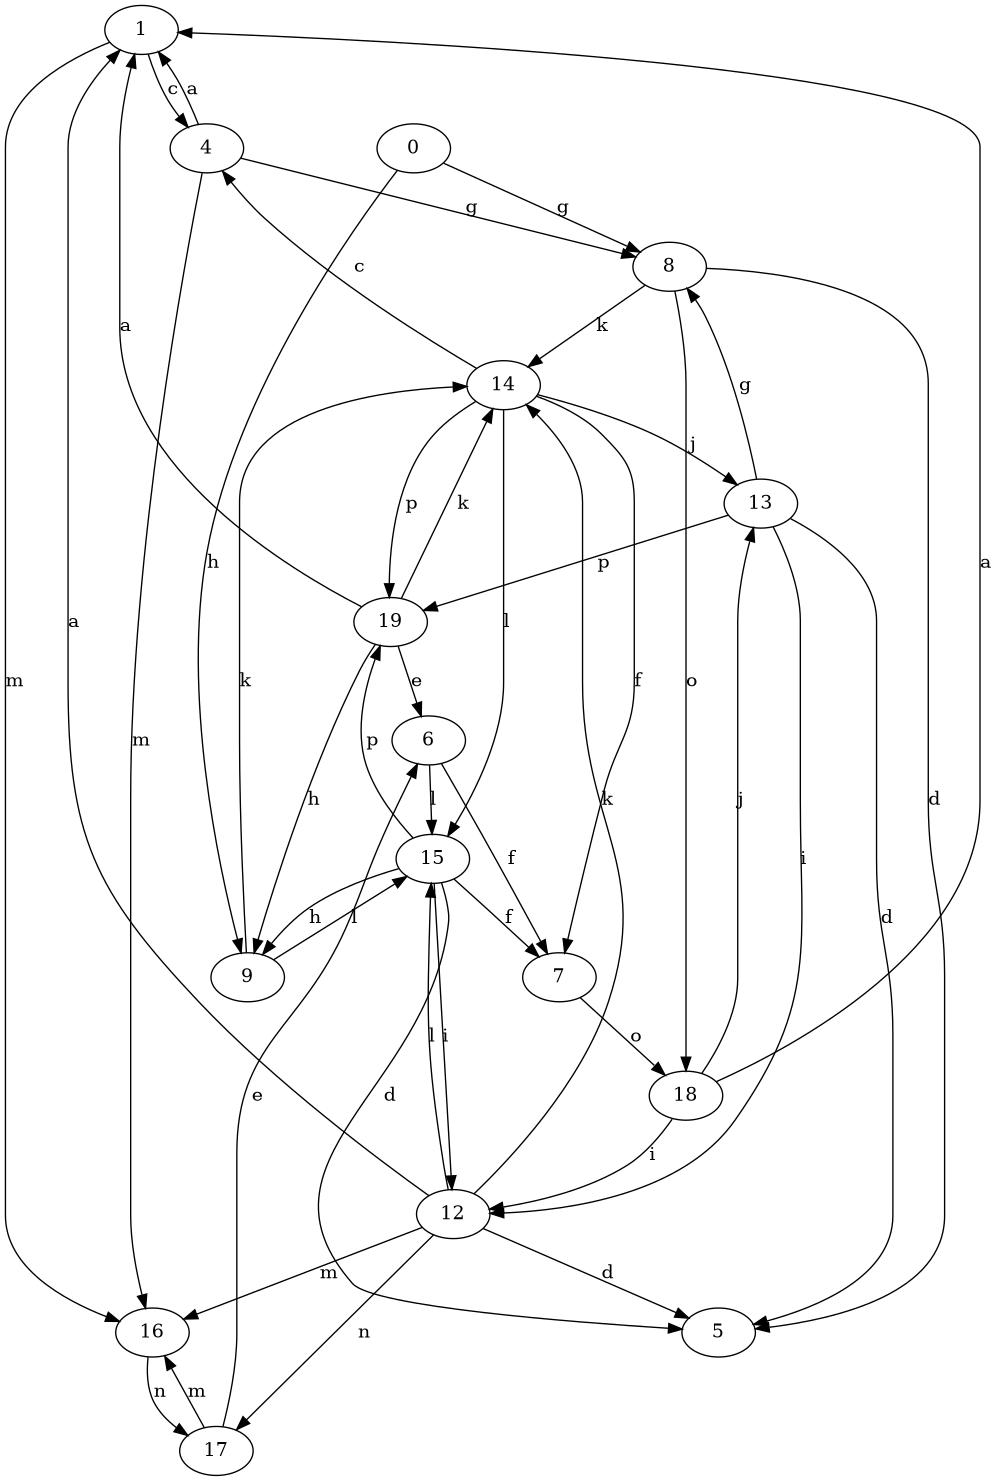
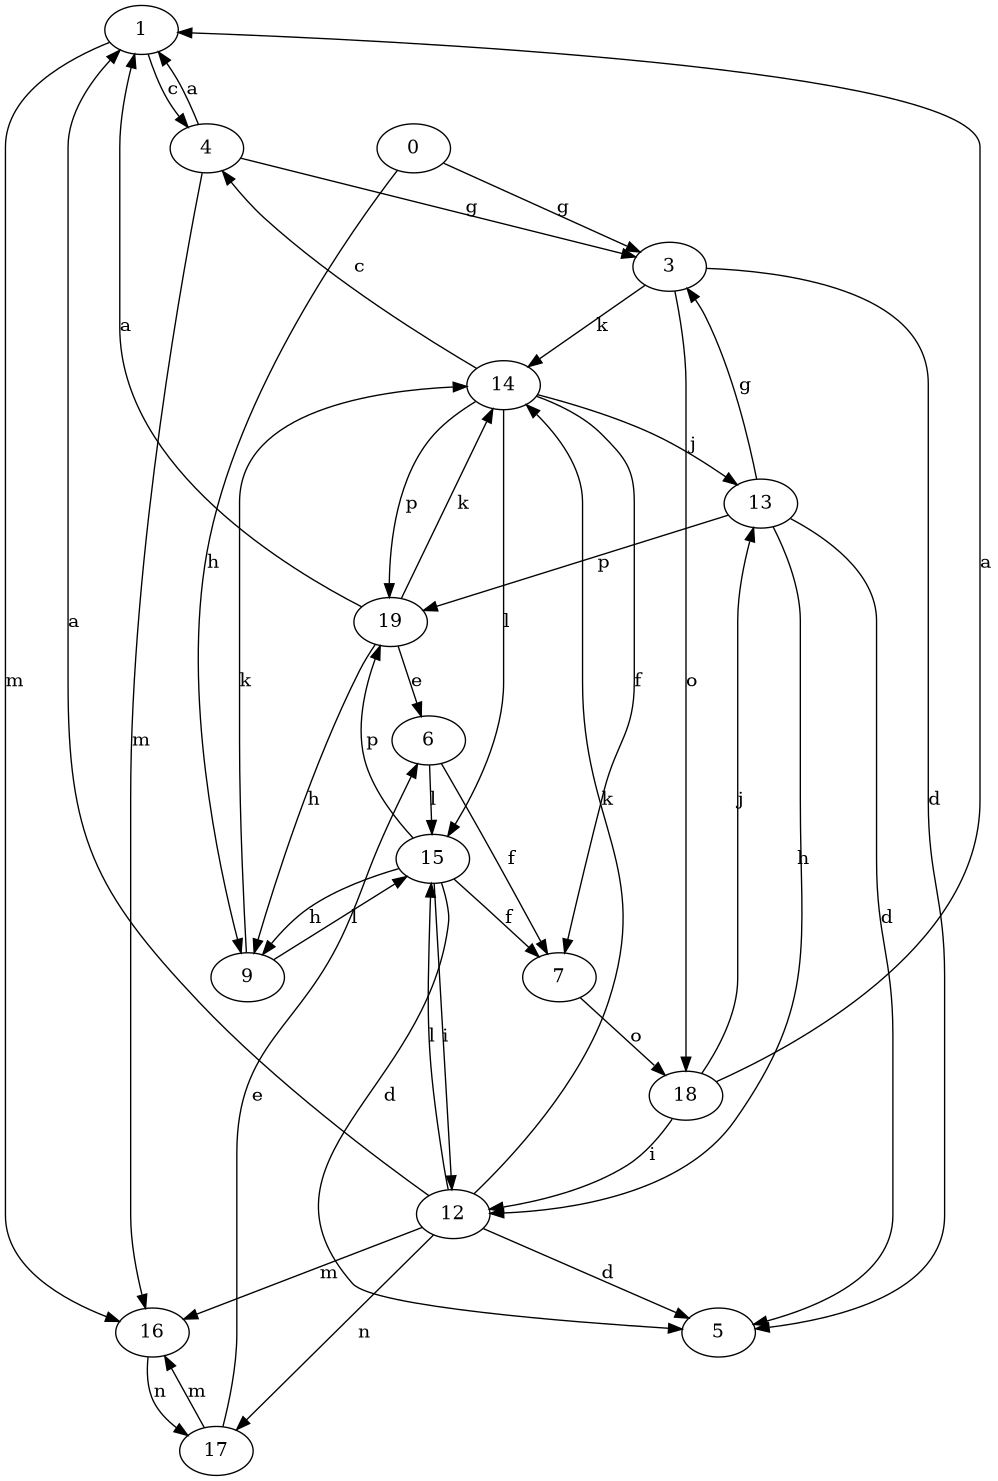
(670, 267) -> (670, 267)
(804, 859) -> (804, 859)
